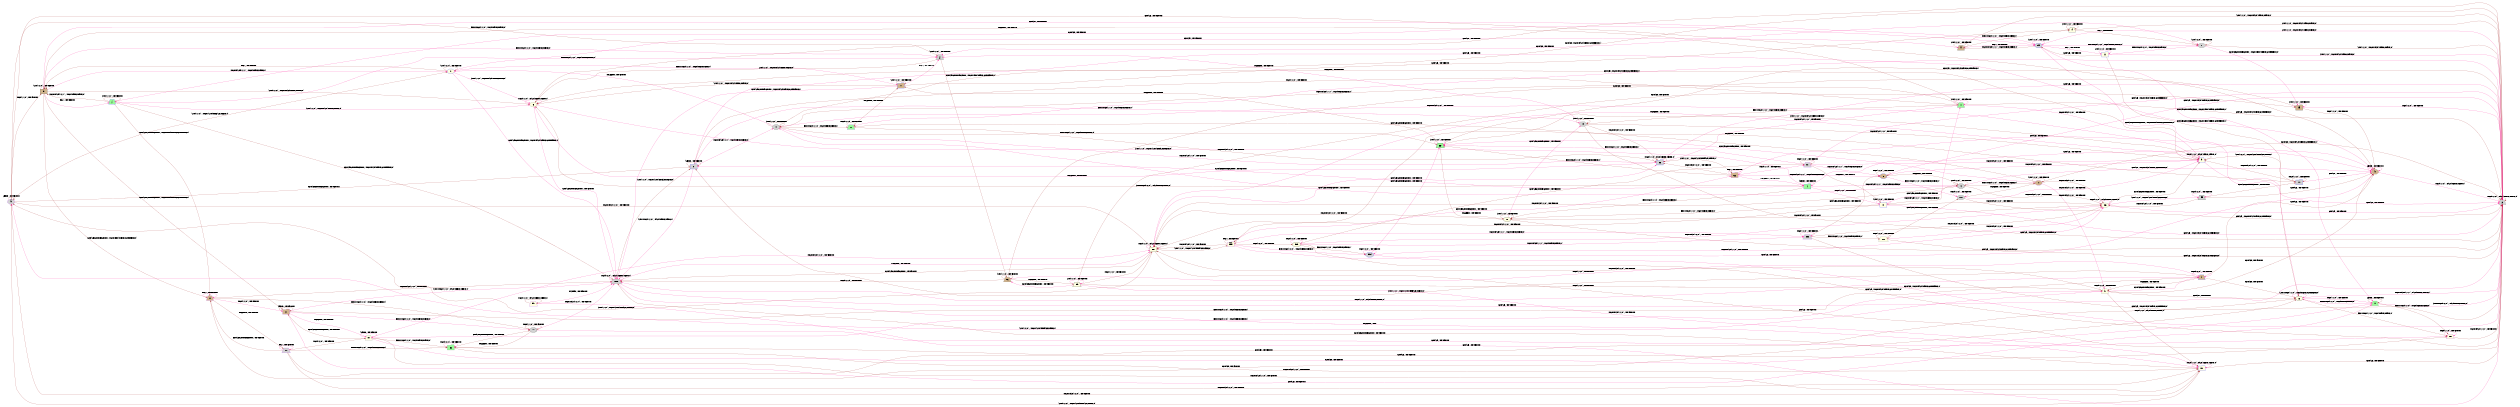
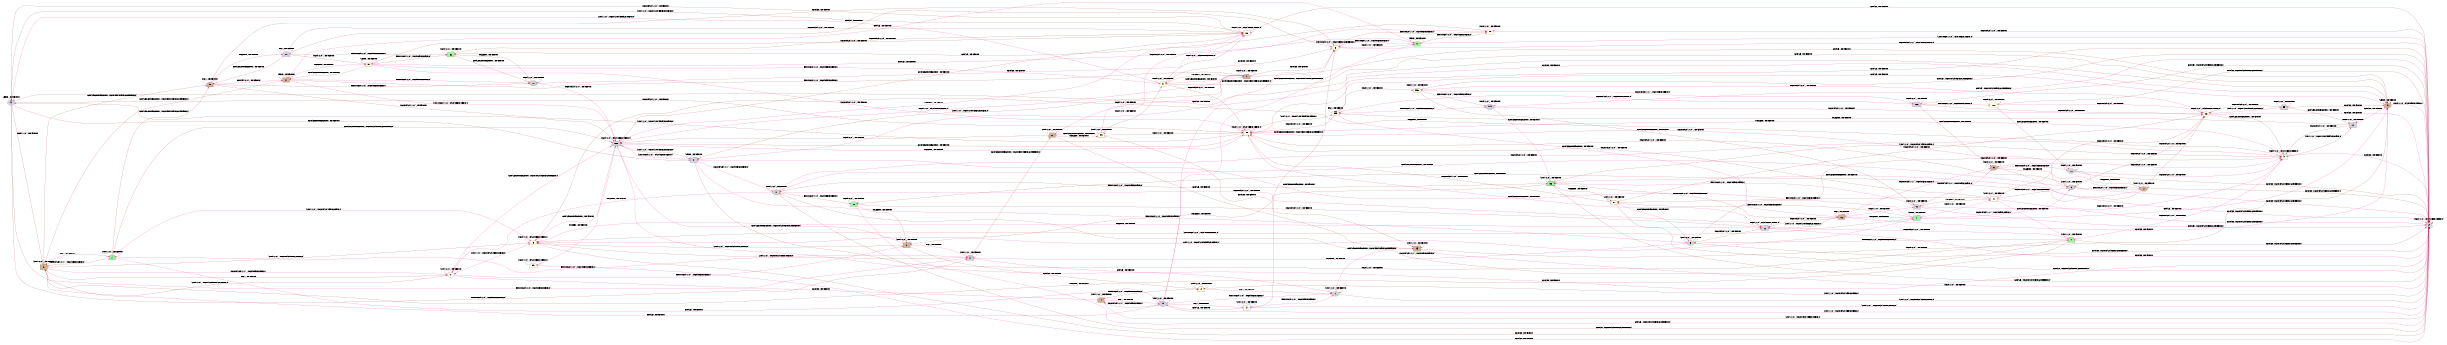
(2167, 169) -> (2244, 200)
(2082, 229) -> (1704, 132)
(248, 301) -> (248, 80)
(1370, 323) -> (934, 102)
